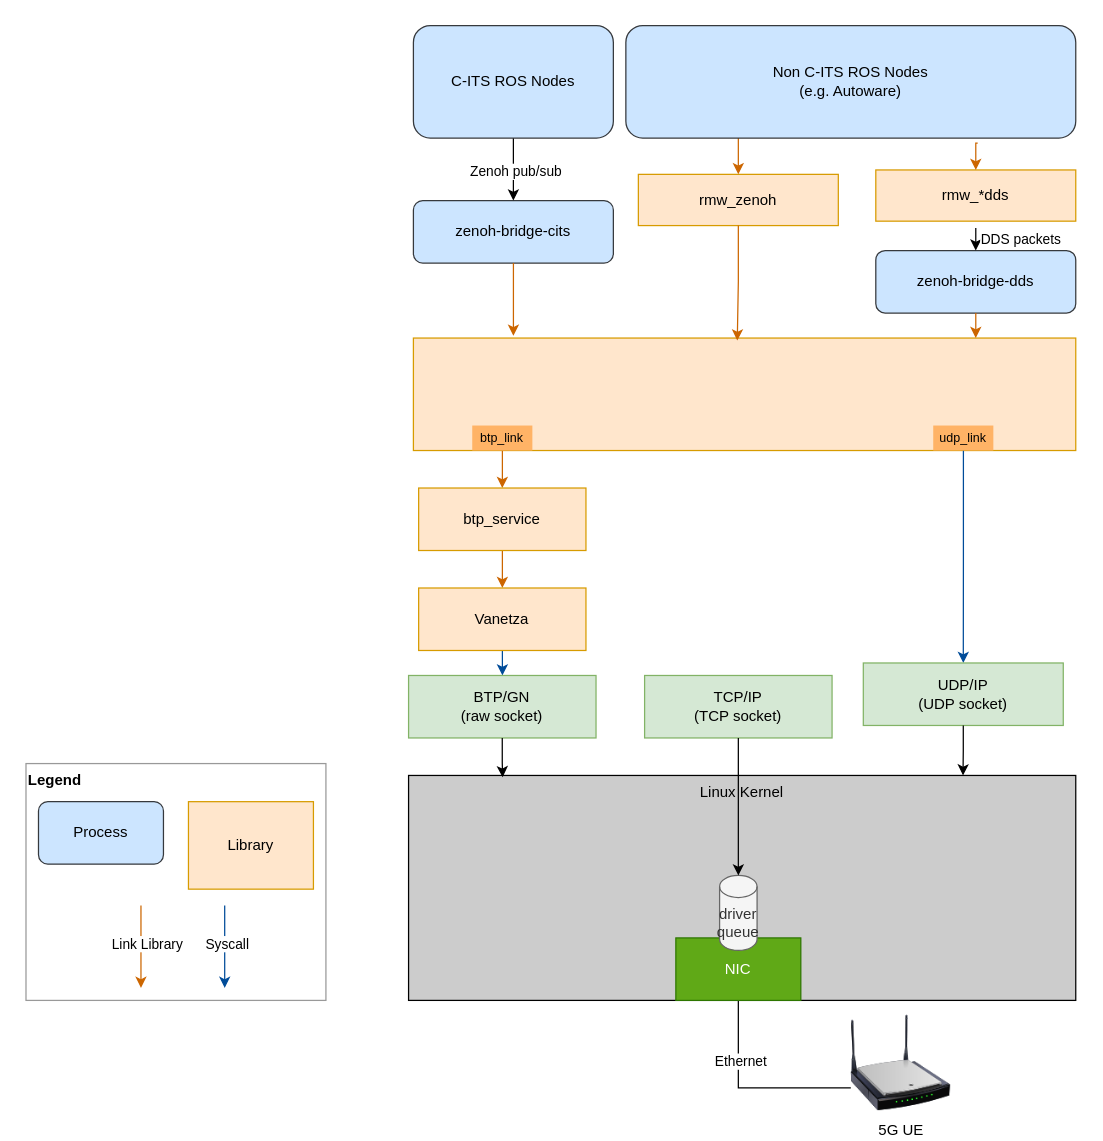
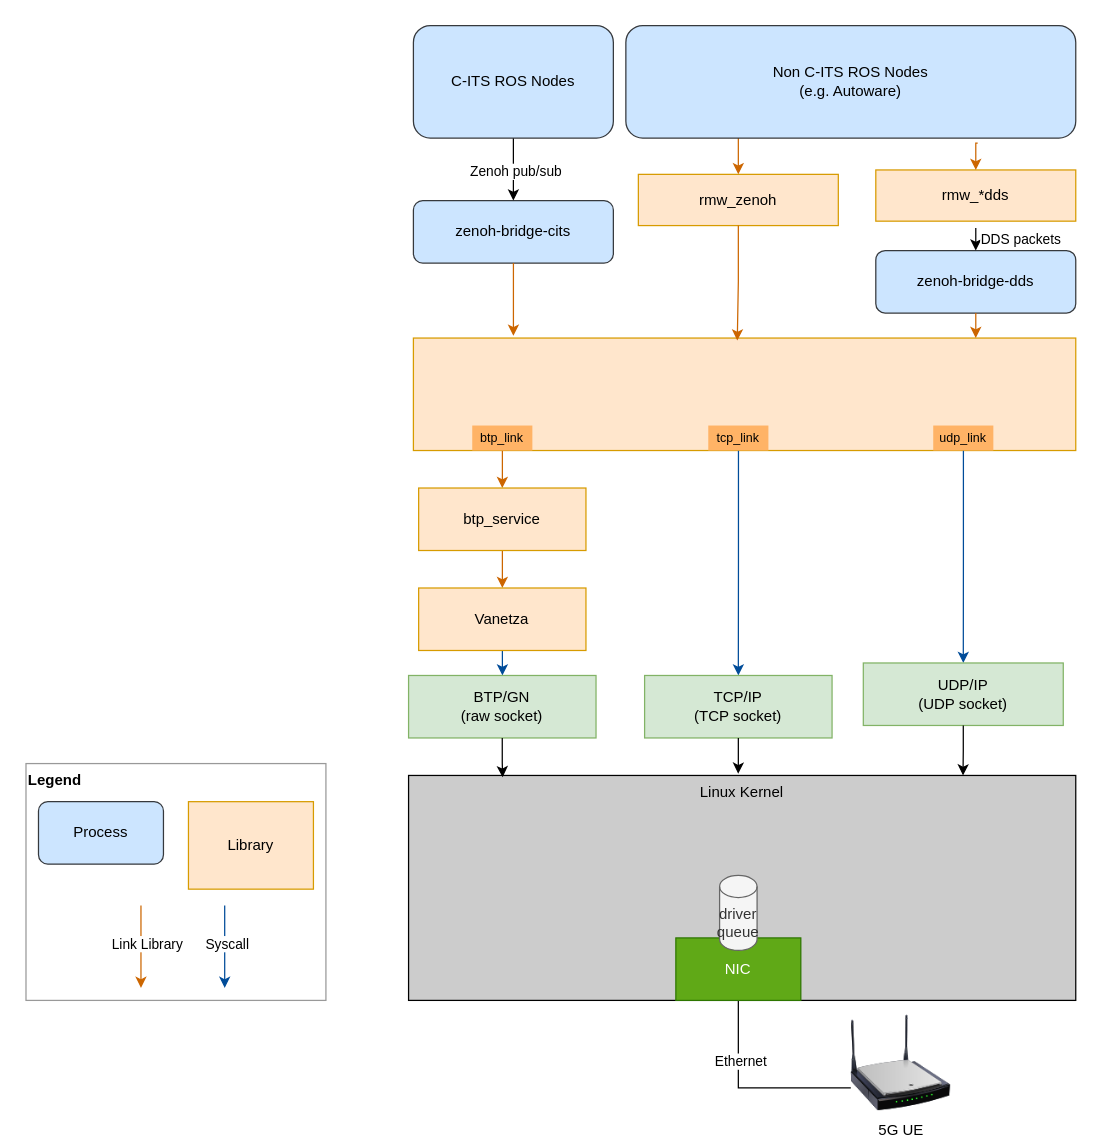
none -> (738, 438)
none -> (738, 559)
(738, 814) -> (738, 763)
